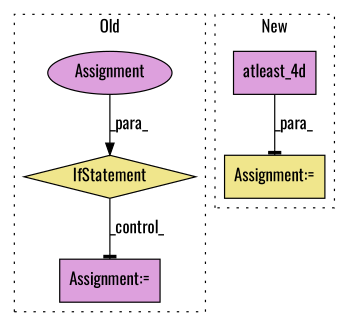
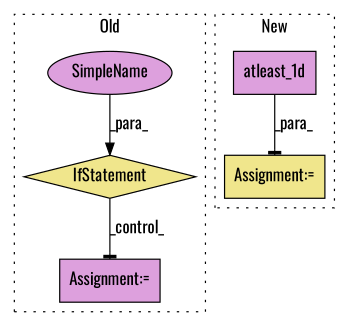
(110, 73) -> (110, 73)
(275, 73) -> (275, 73)
